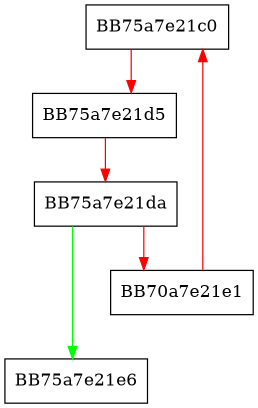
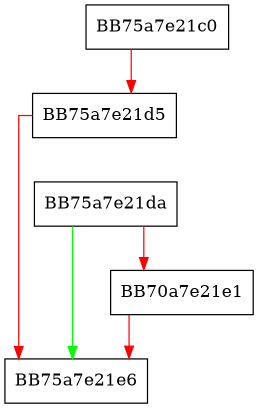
(105, 153) -> (19, 224)
(203, 166) -> (129, 330)
